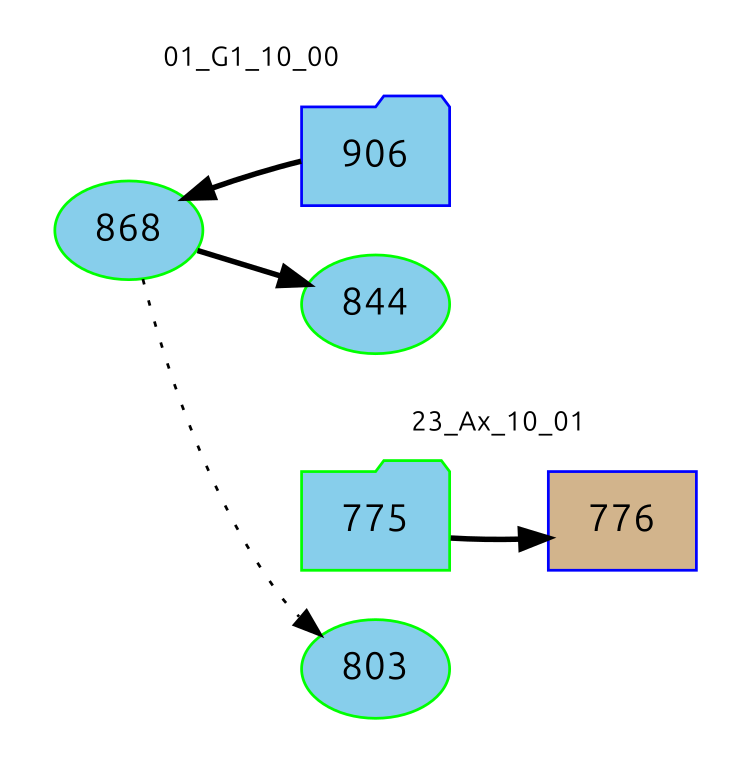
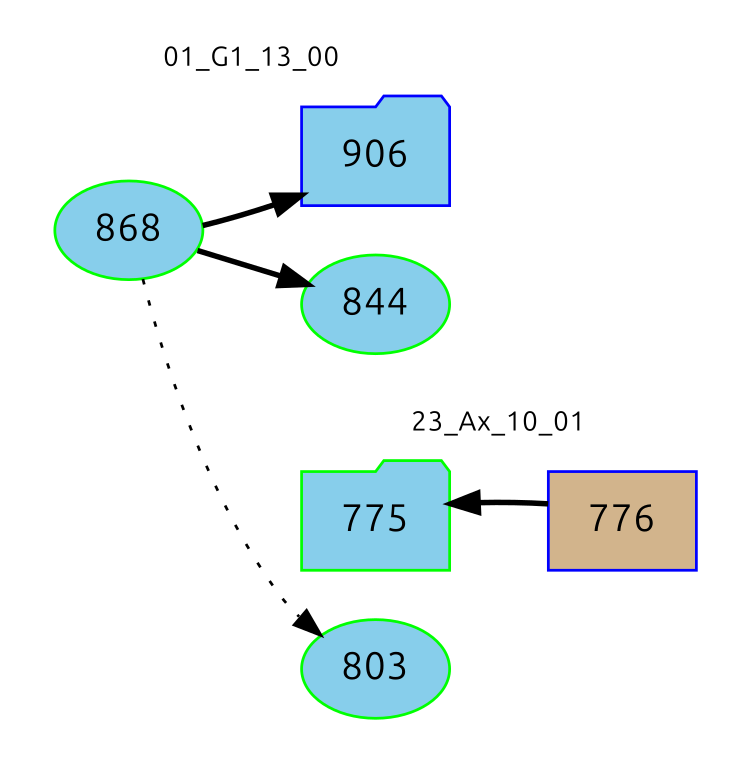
(252, 59) -> (252, 59)
(256, 174) -> (239, 216)
(486, 539) -> (513, 503)
